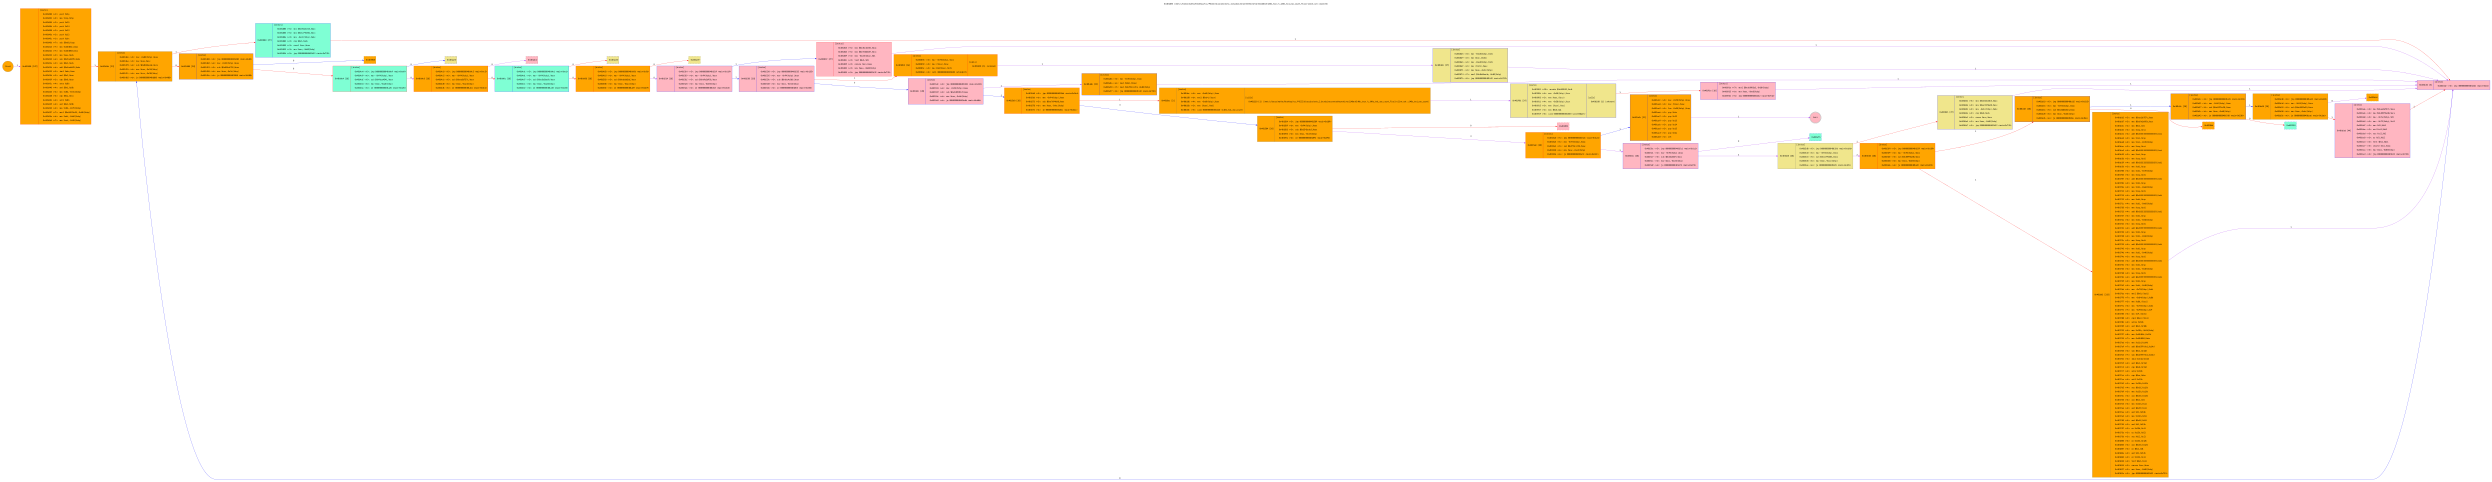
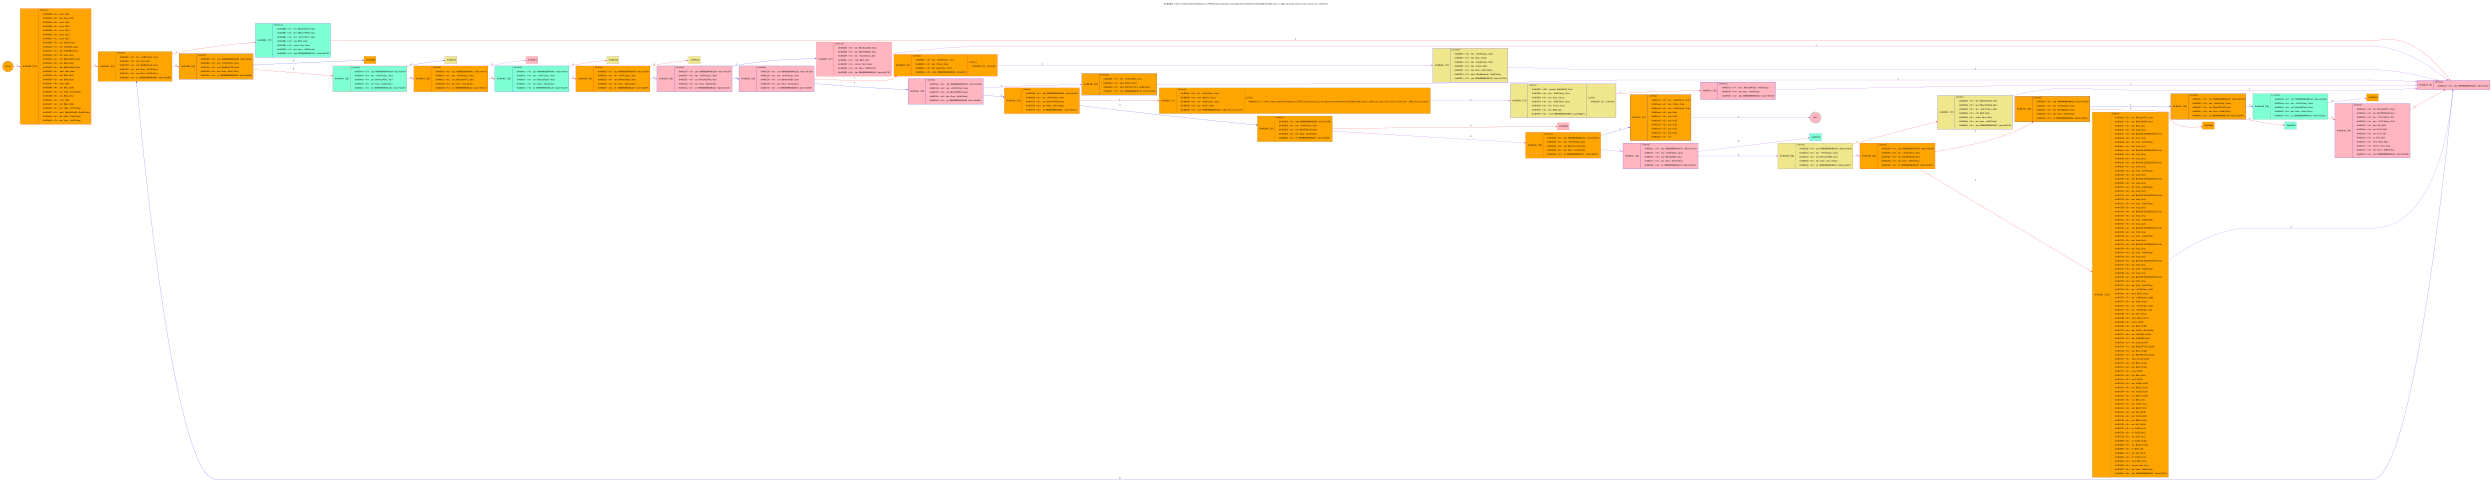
(2290, 107) -> (2290, 107)
